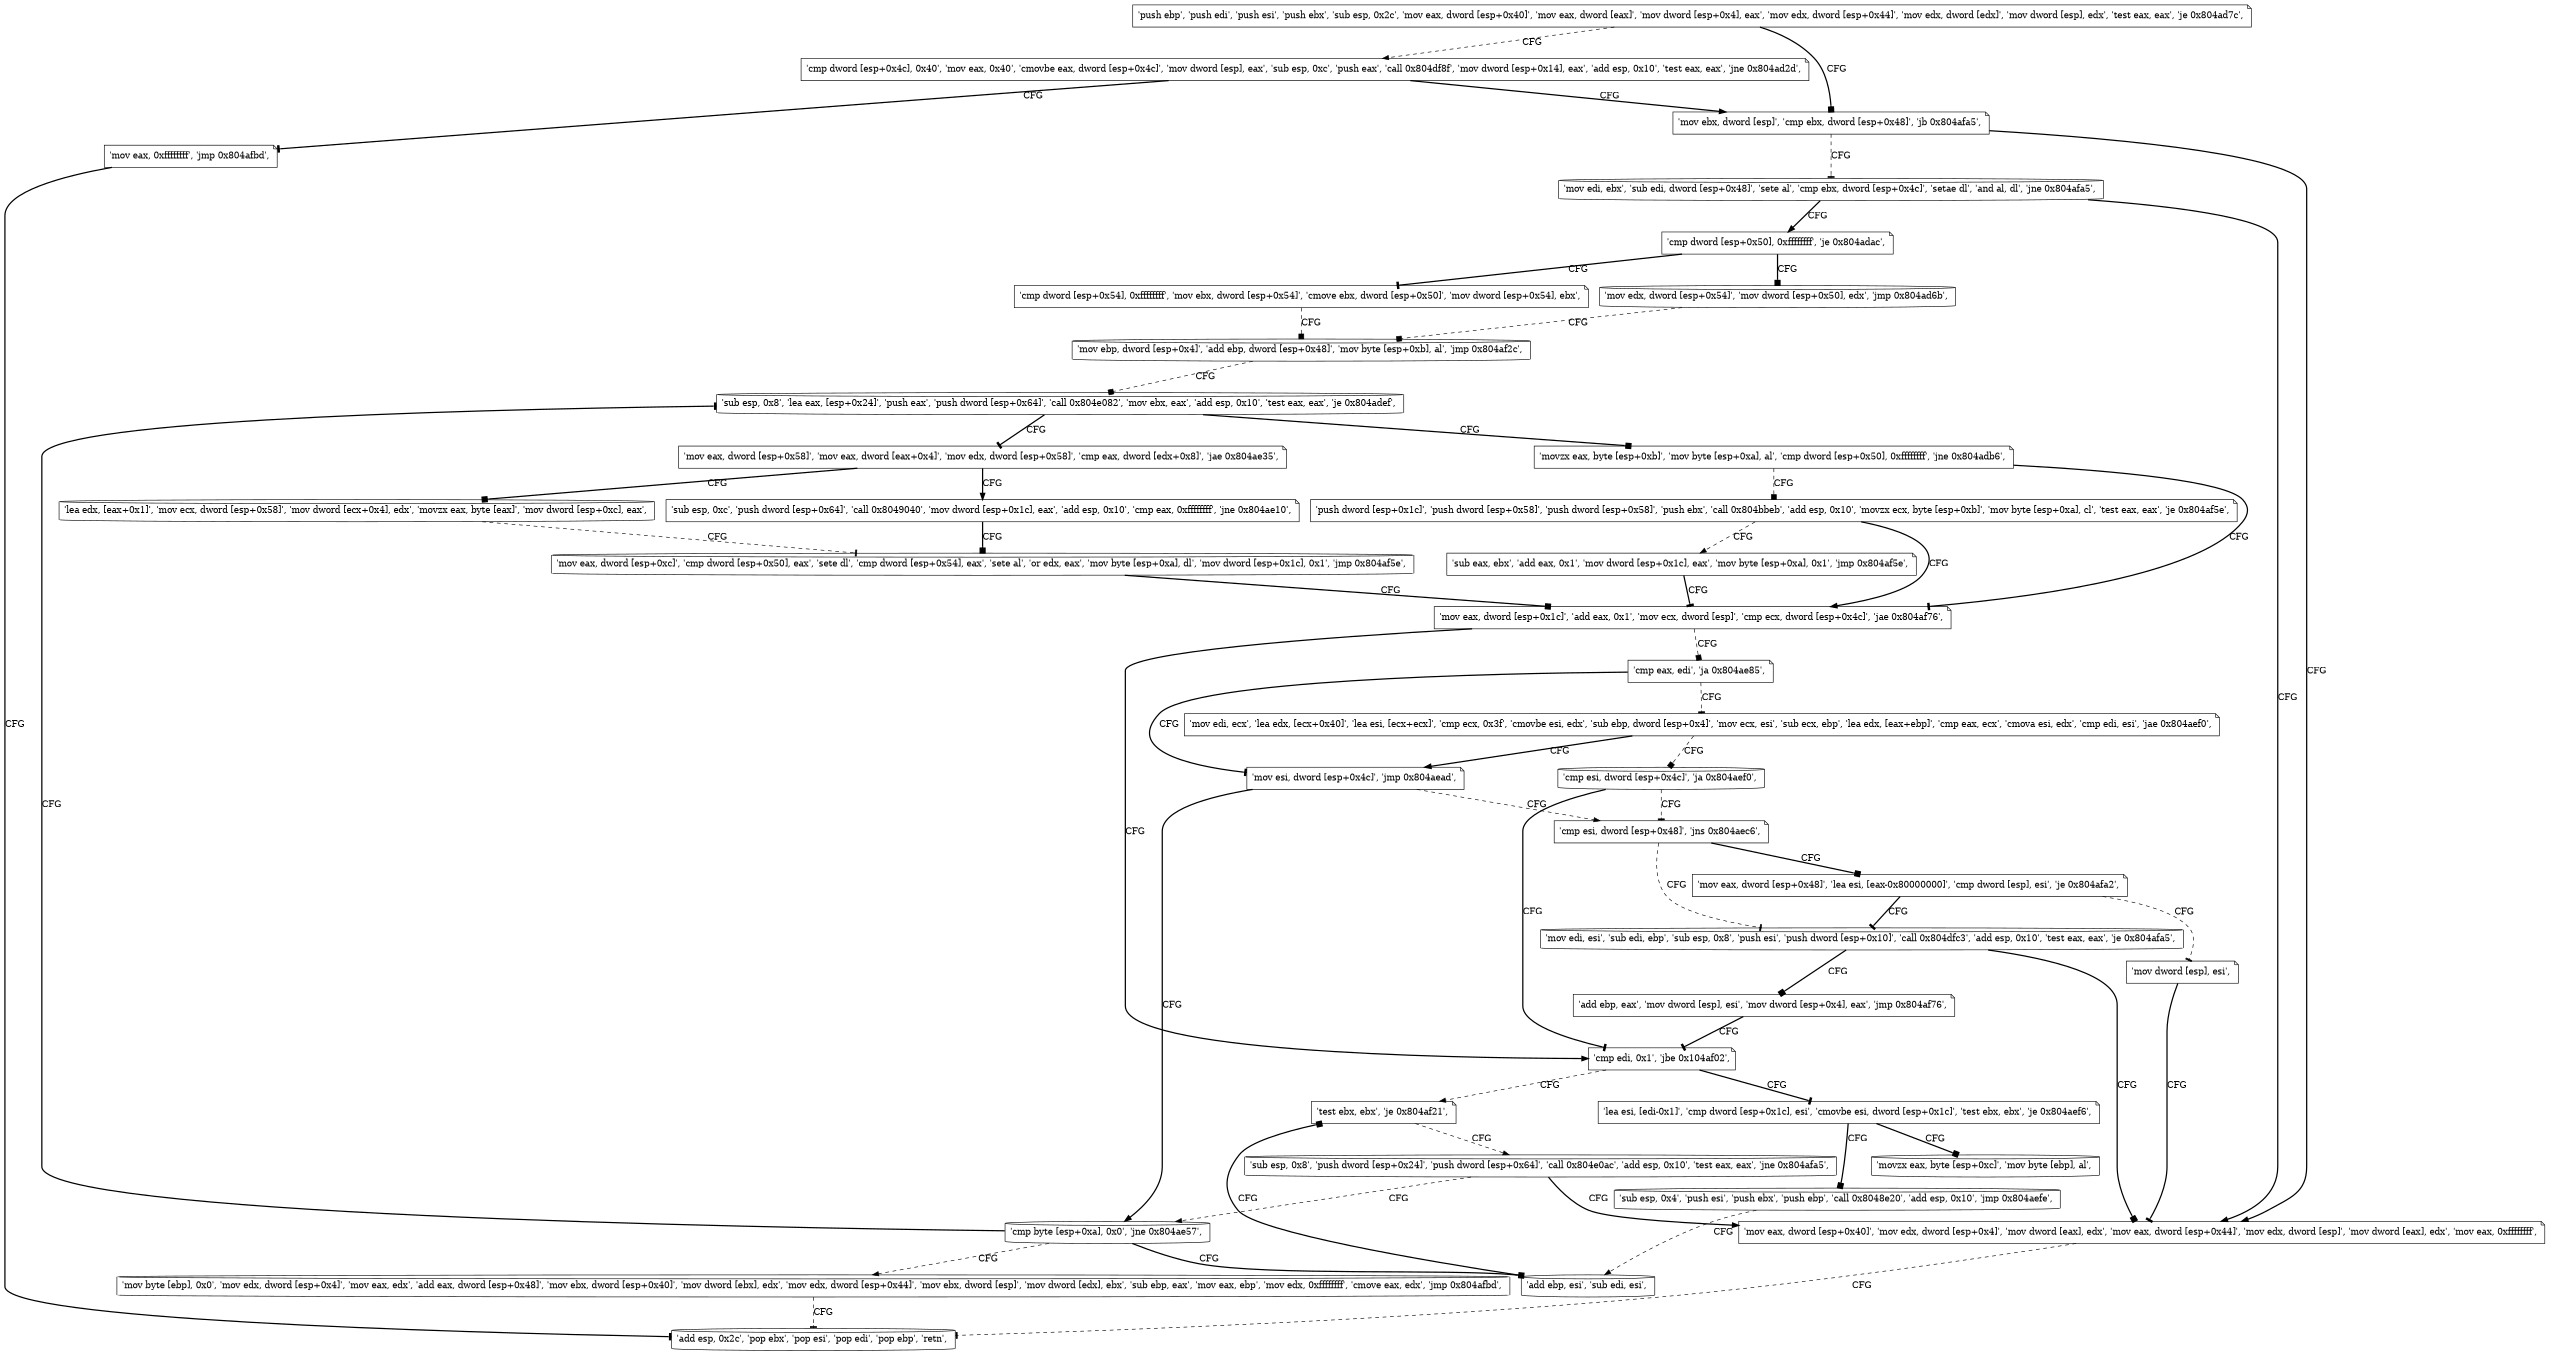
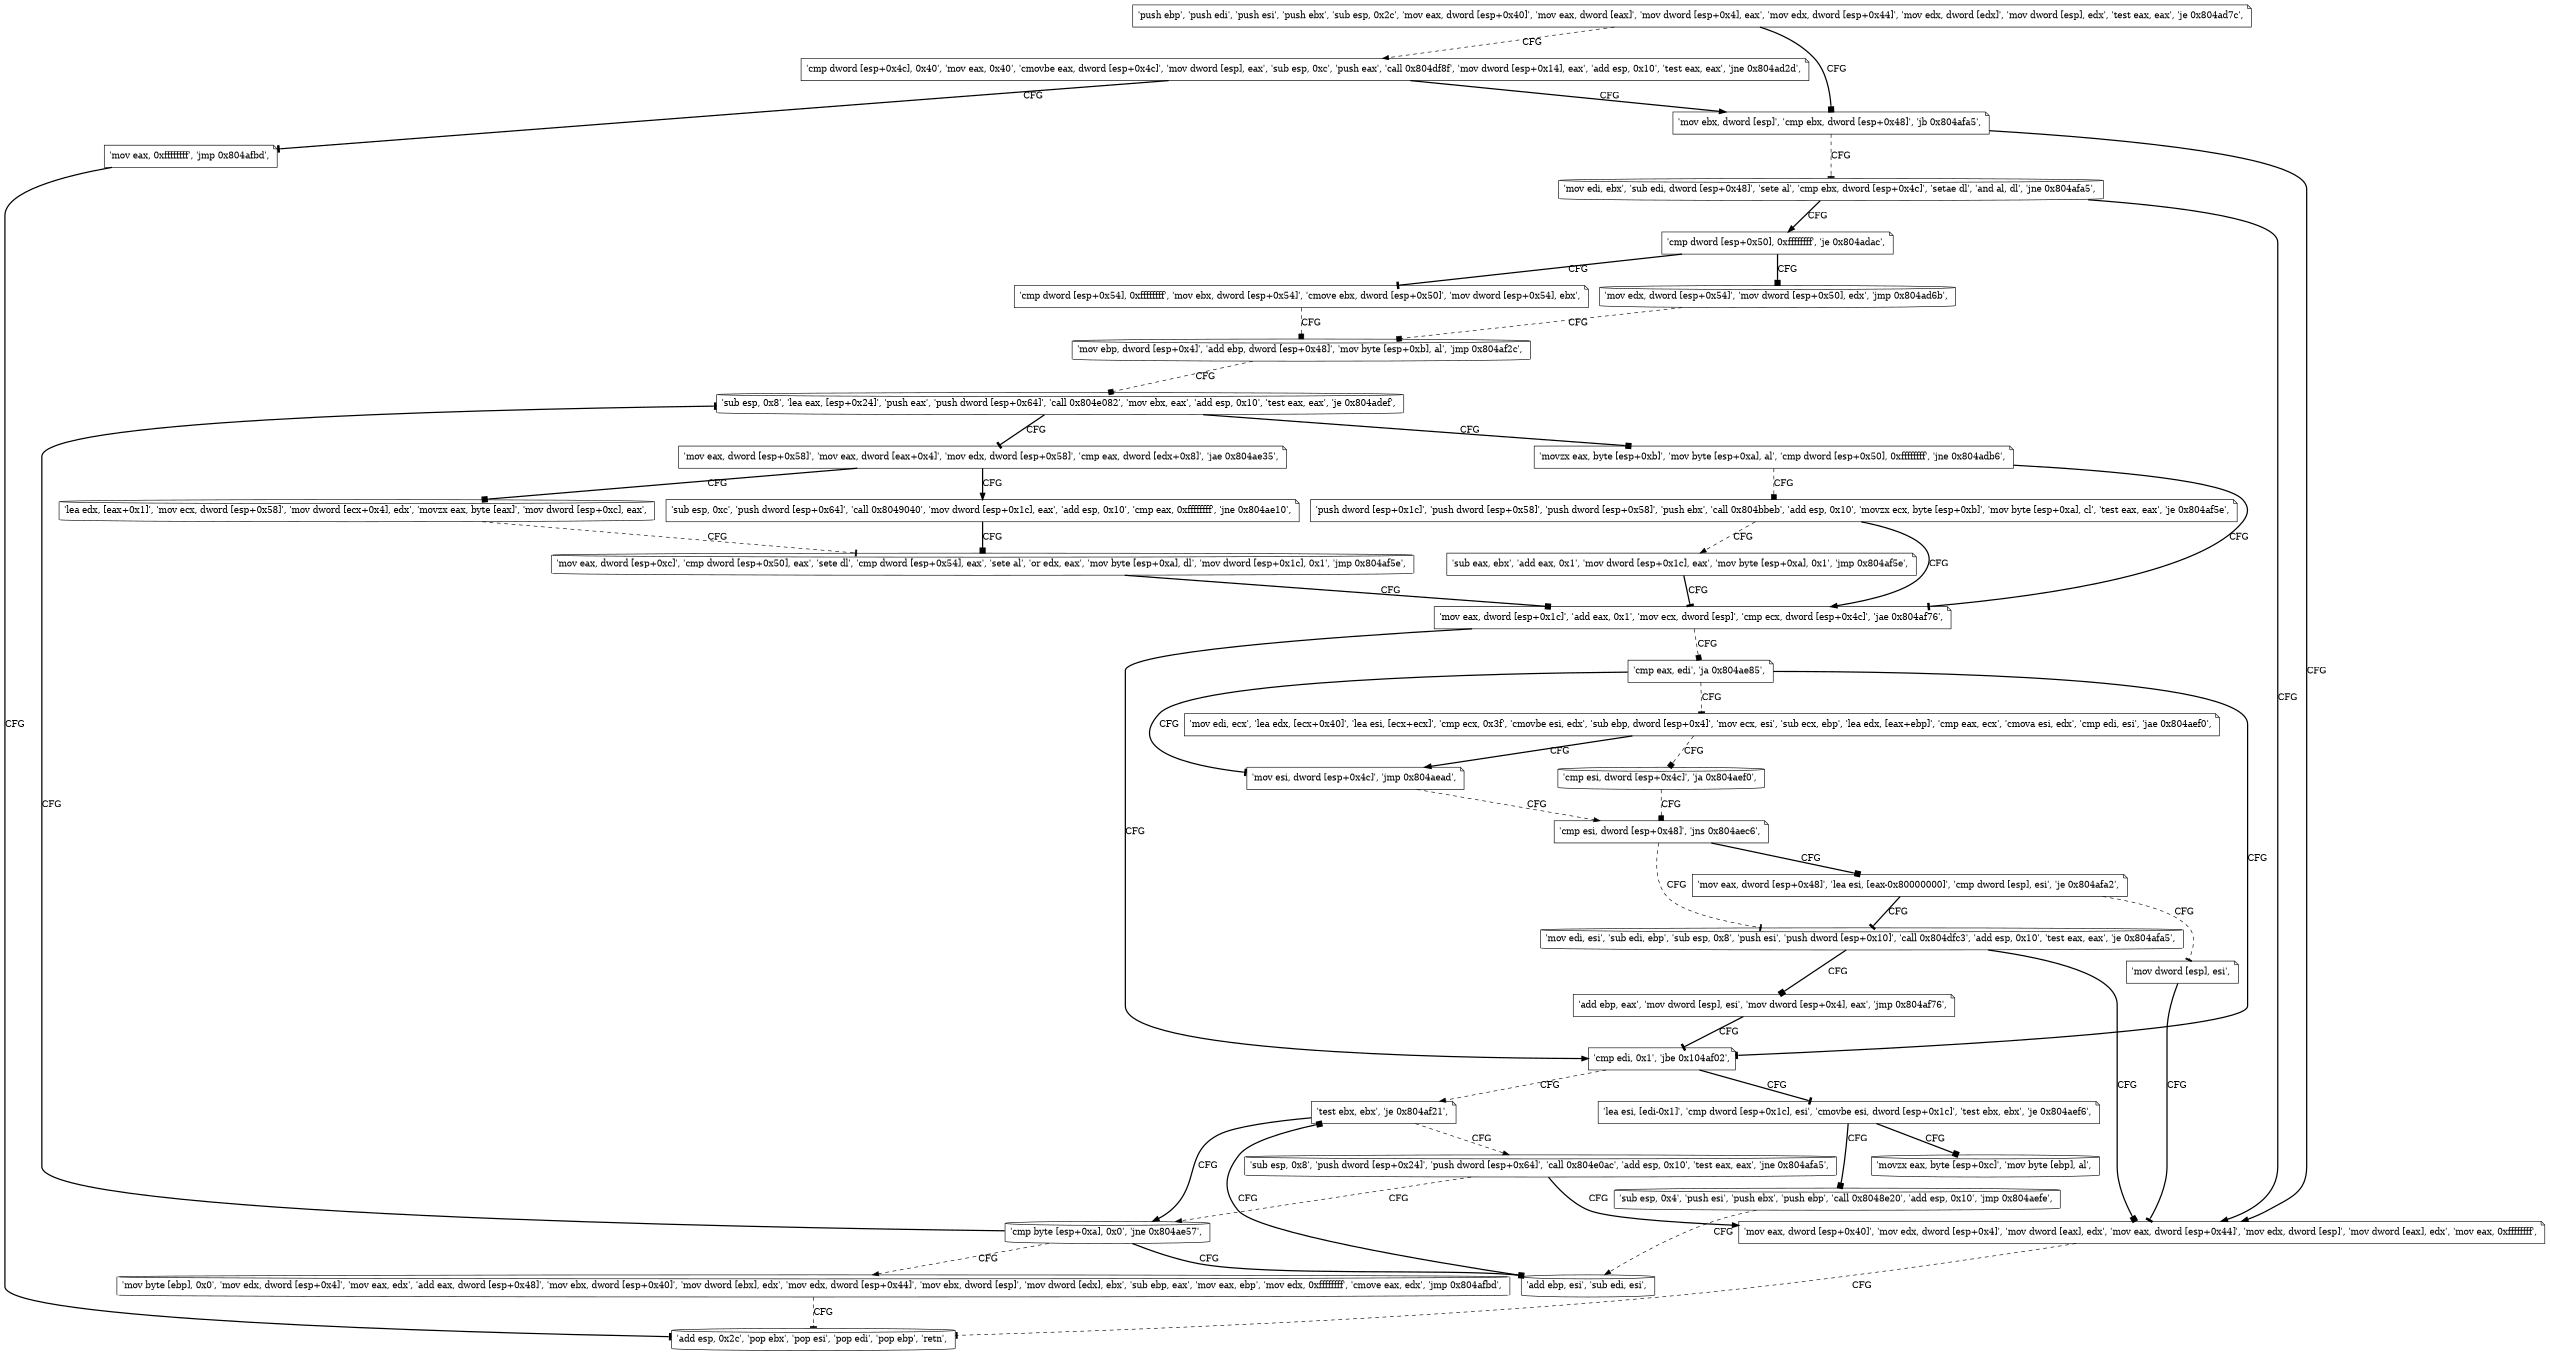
(1661, 804) -> (1661, 804)
(1523, 917) -> (2248, 880)
(1162, 978) -> (1214, 1138)
